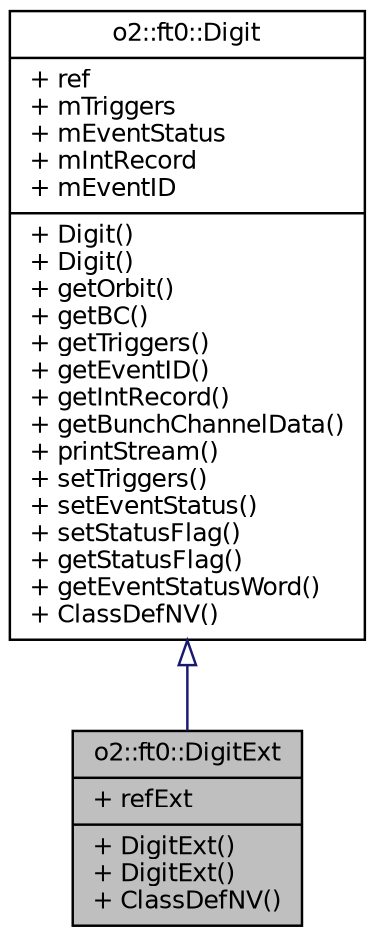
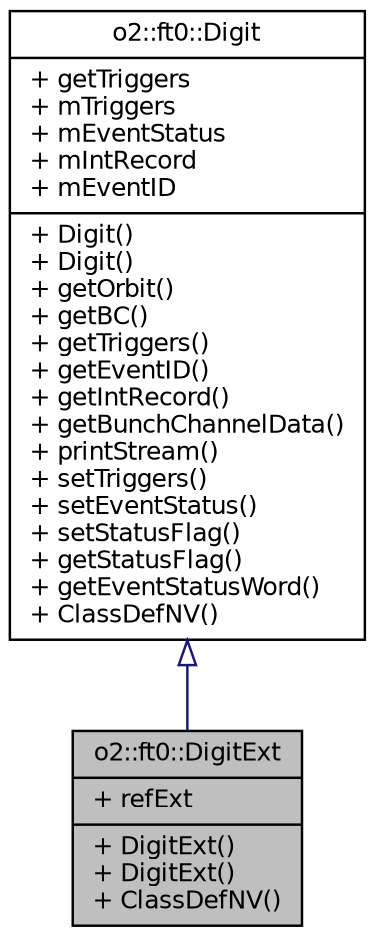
(60, 80) -> (111, 80)
